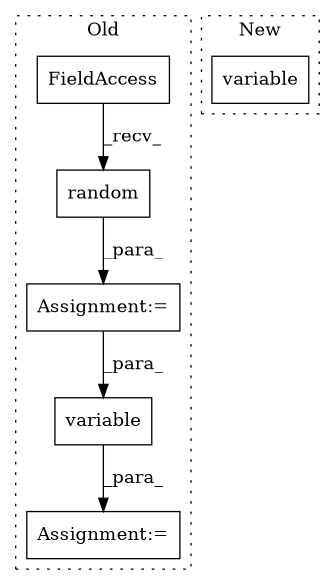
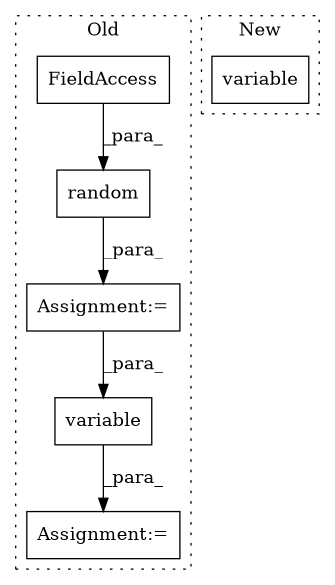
(133, 137) -> (133, 137)
